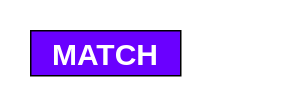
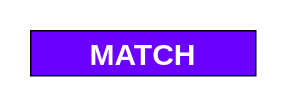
(106, 53) -> (143, 53)
